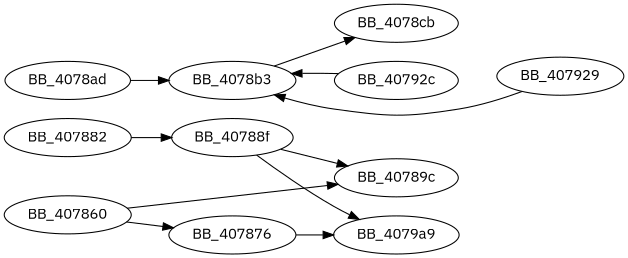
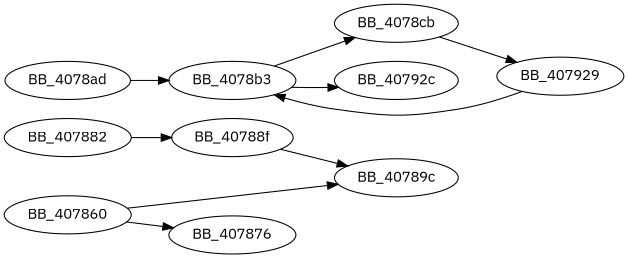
none -> (473, 48)
(320, 73) -> (310, 88)
(396, 235) -> none
